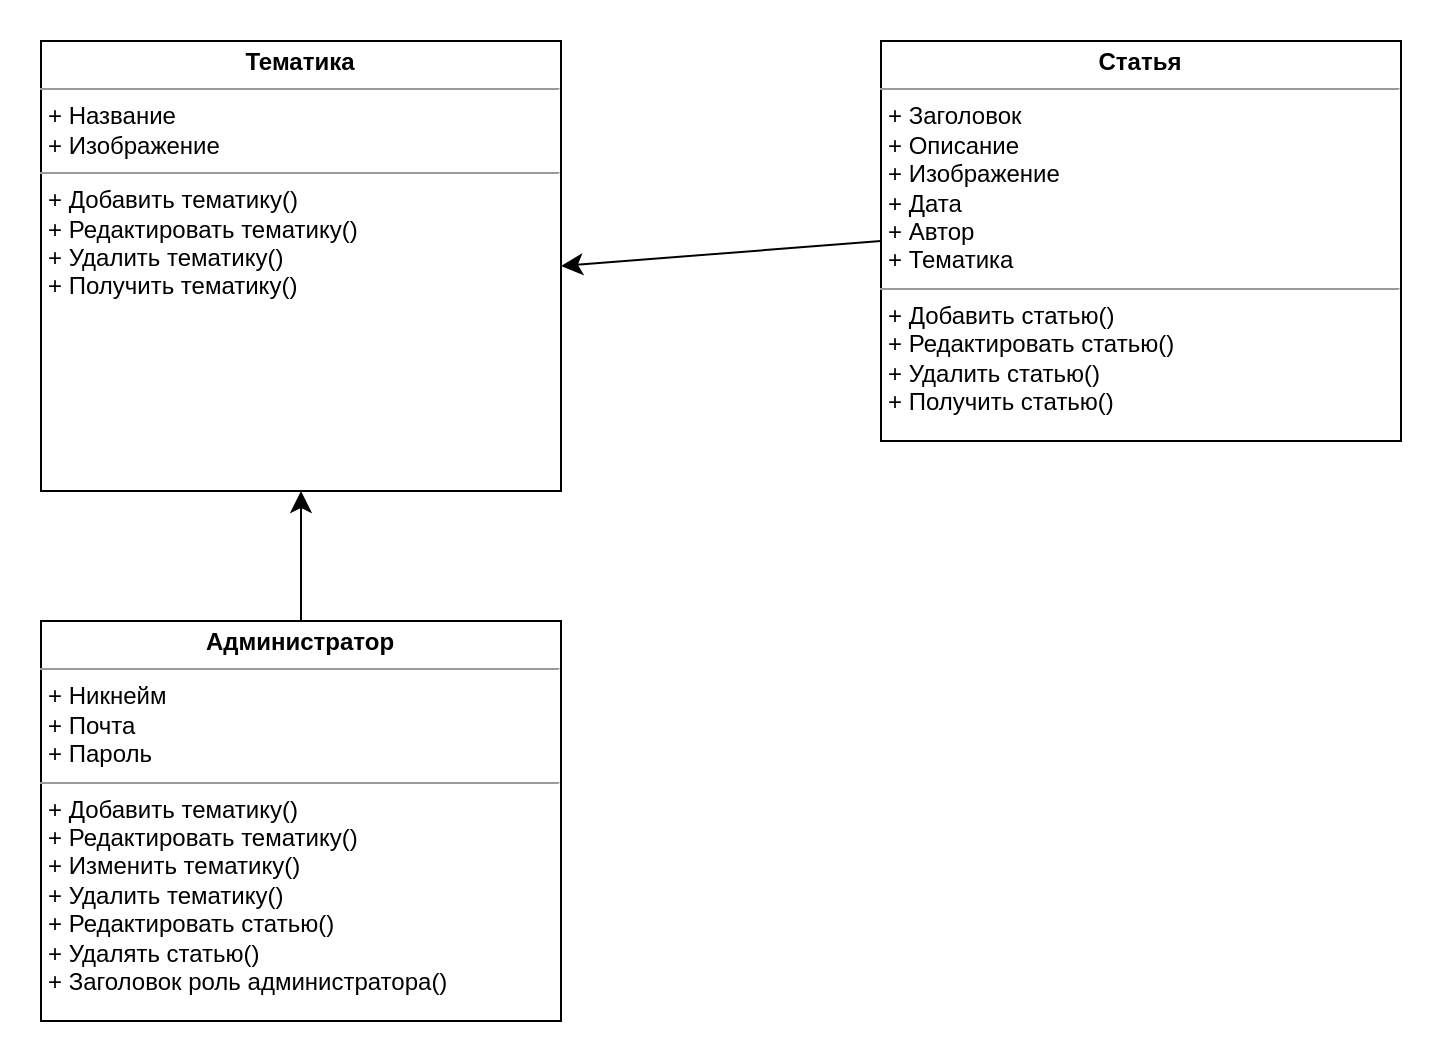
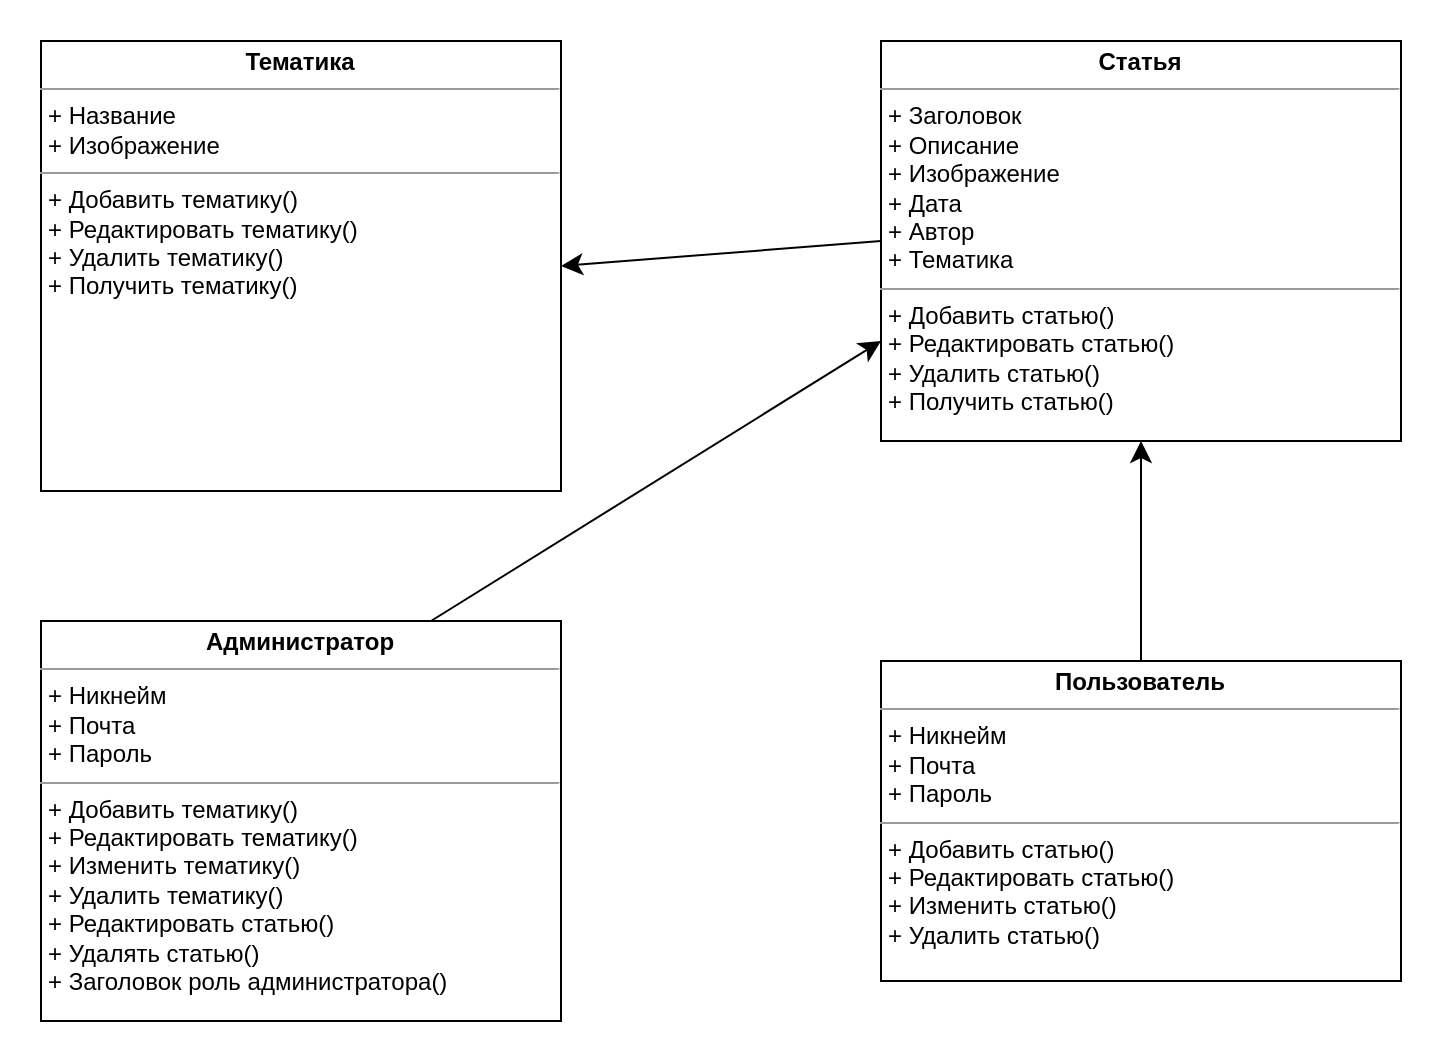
none -> (649, 485)
none -> (1141, 559)
(301, 564) -> none
none -> (1141, 821)
